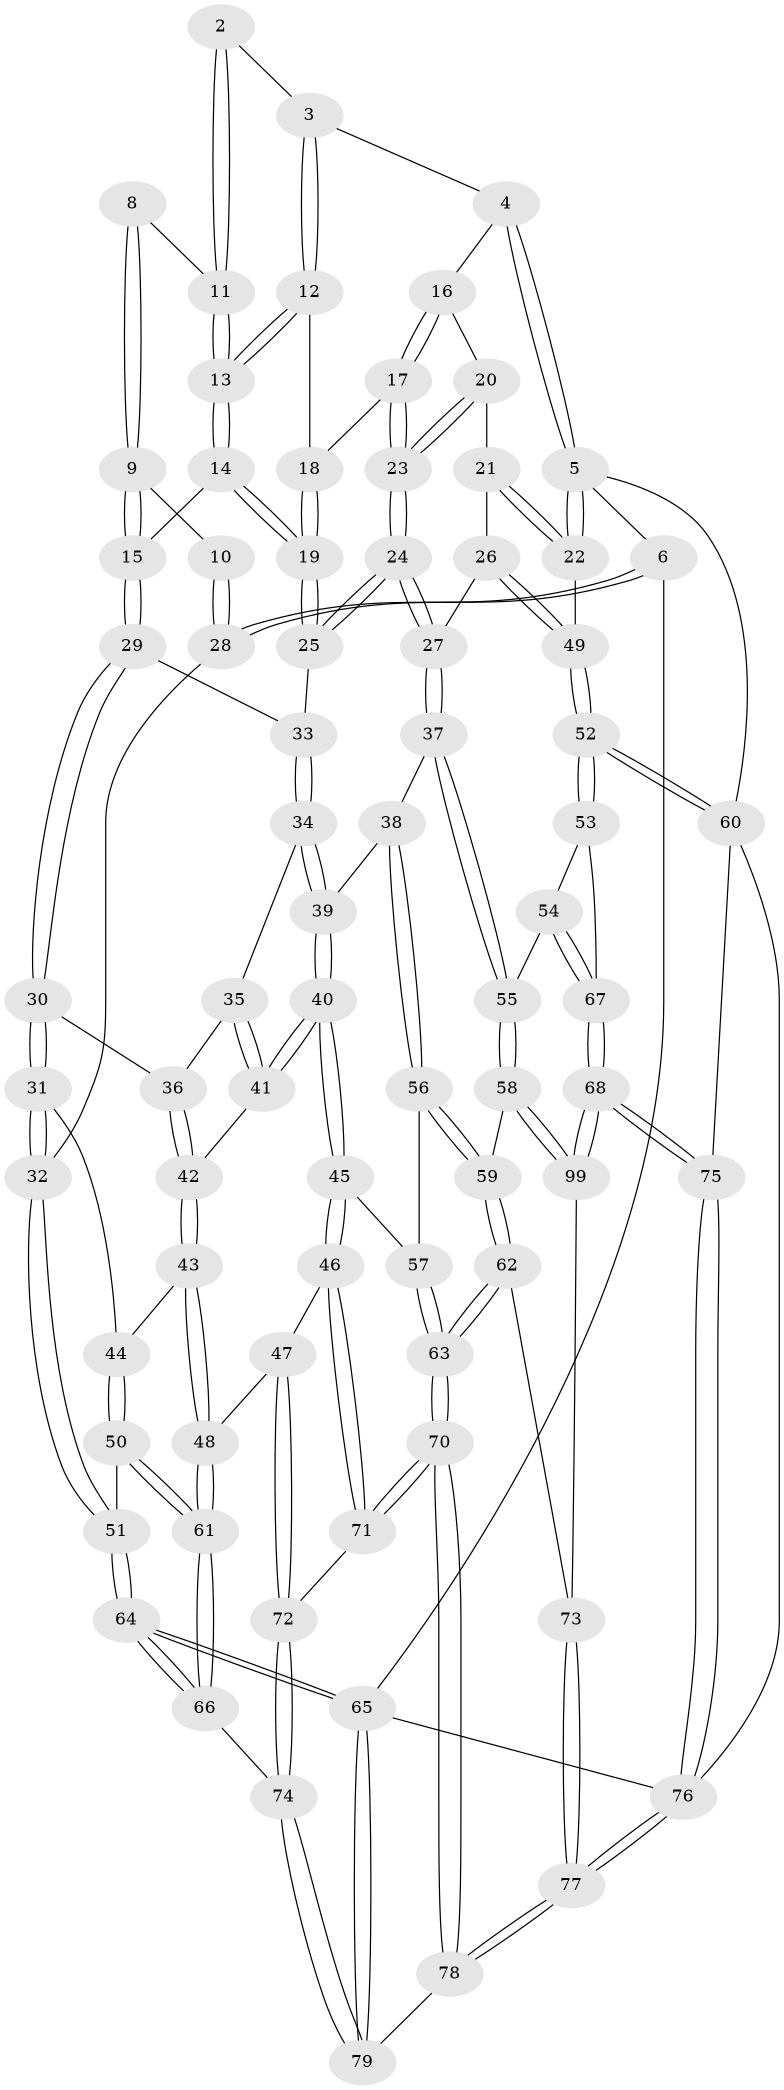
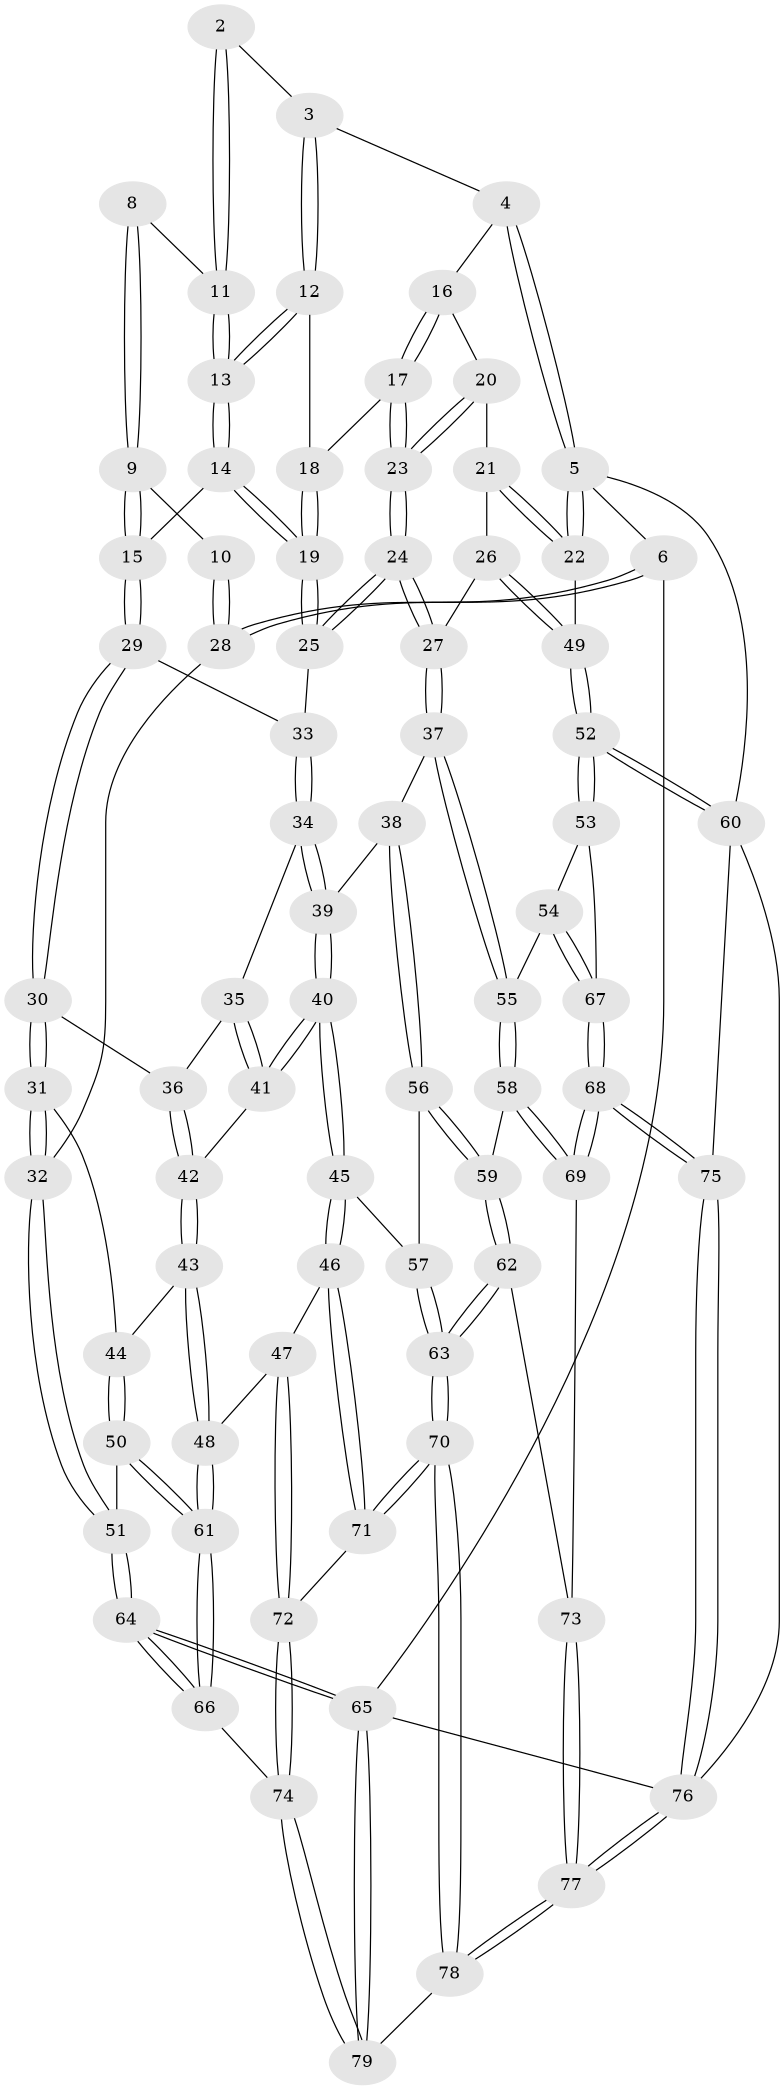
(576, 1178) -> (576, 1178)
